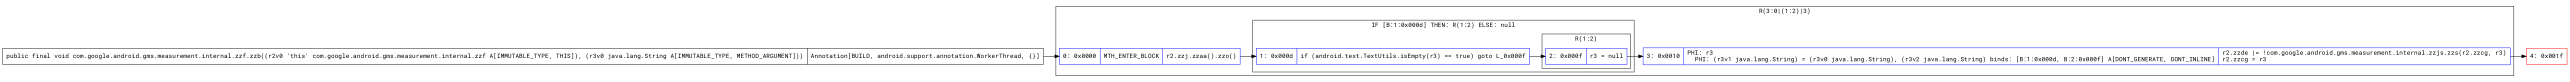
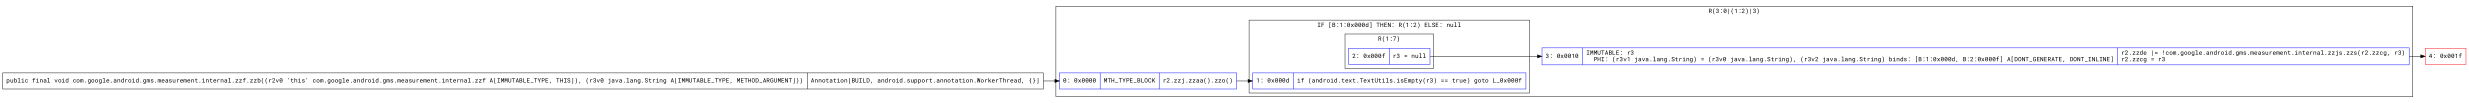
(1586, 39) -> (1389, 39)
(1702, 53) -> (1612, 53)
(1131, 56) -> (1130, 81)
(1535, 56) -> none
